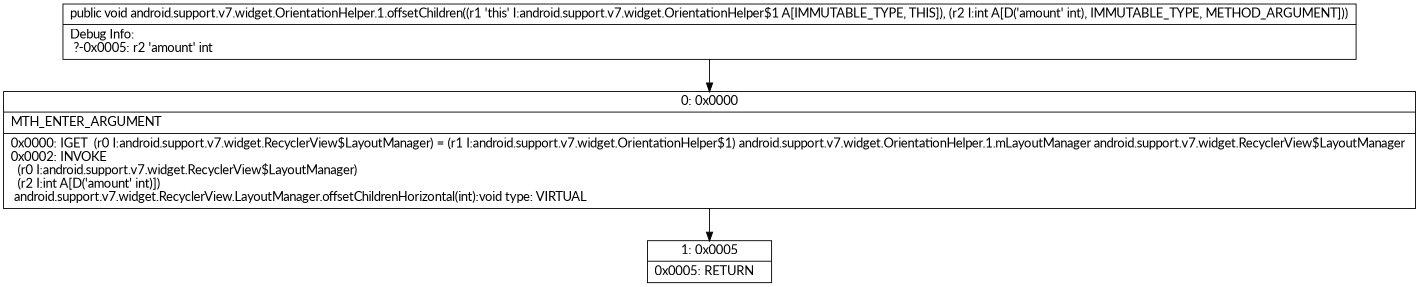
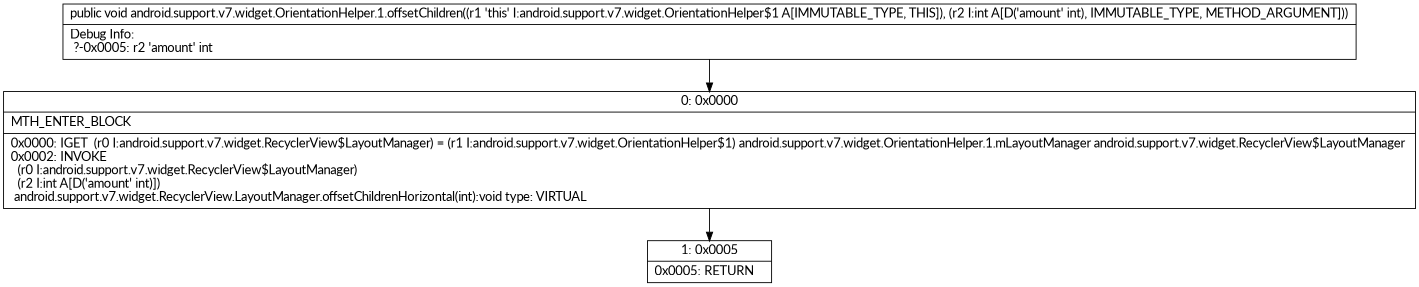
(86, 122) -> (71, 122)
